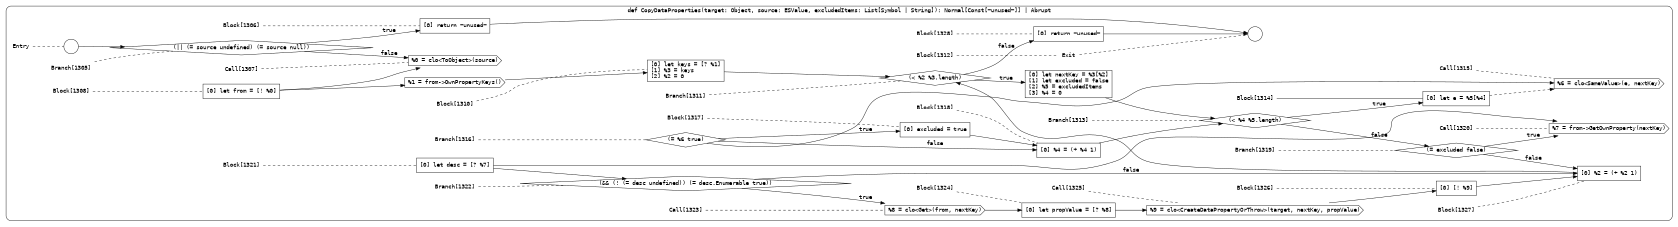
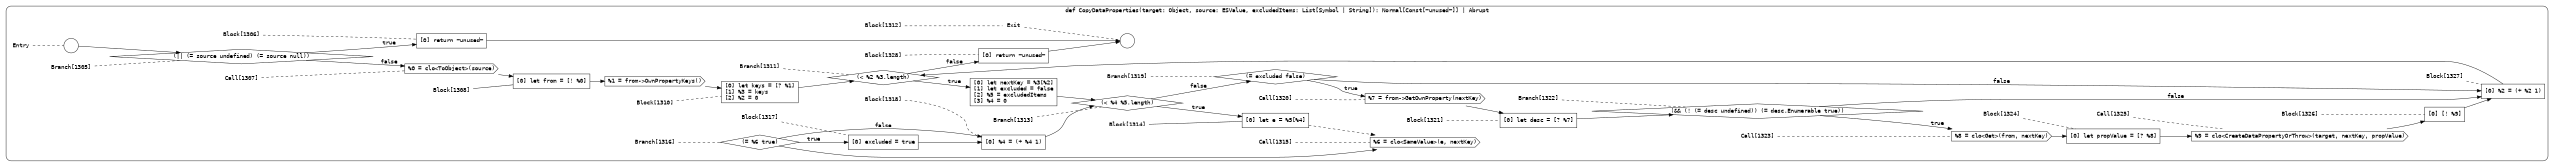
(349, 84) -> (504, 75)
(148, 91) -> (493, 87)
(1034, 167) -> (1483, 109)
